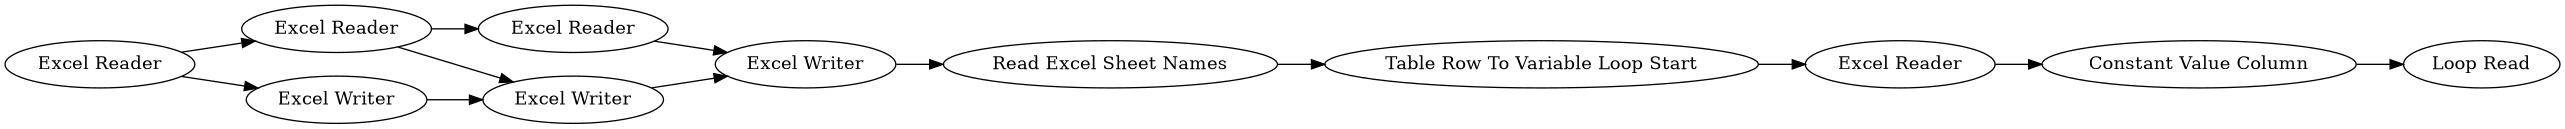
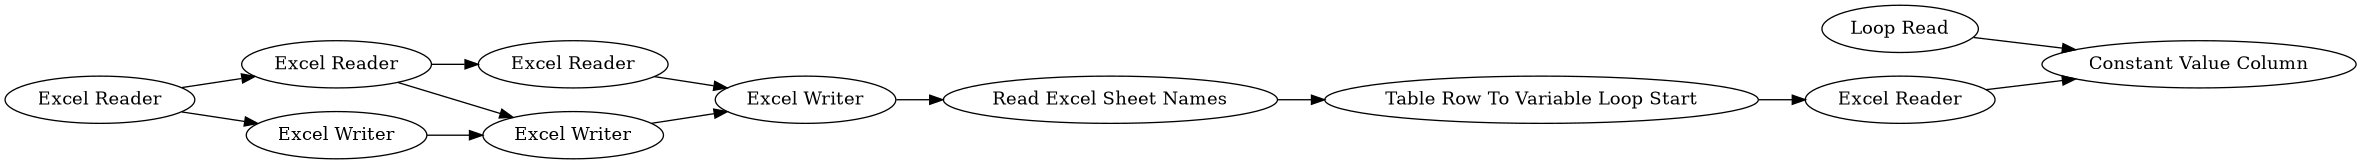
(2373, 64) -> (2018, 43)
